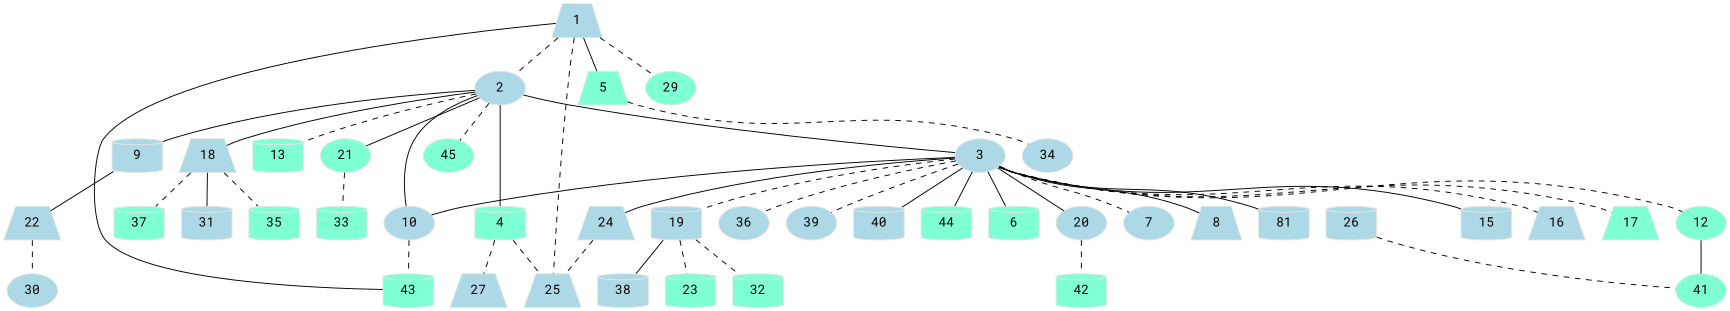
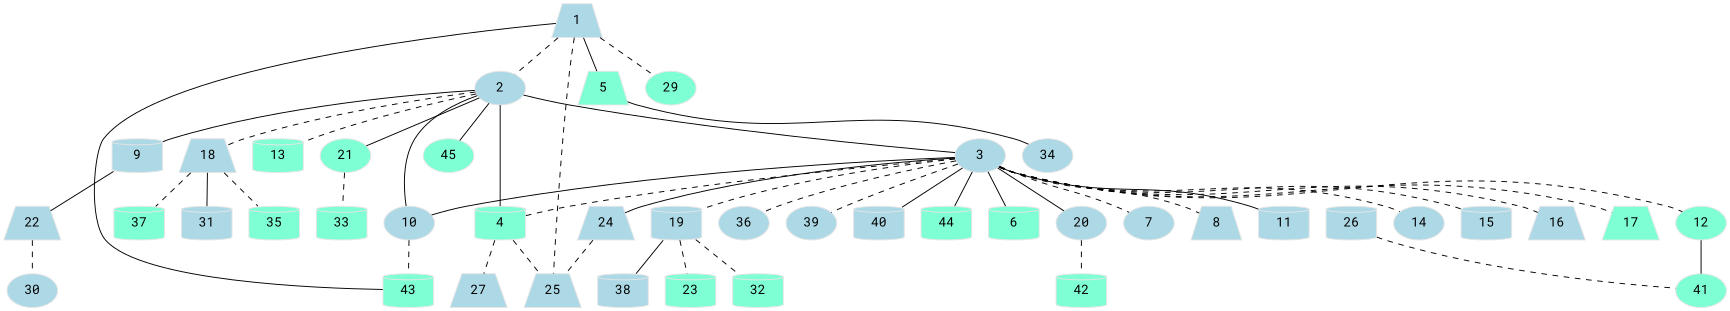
(350, 113) -> (350, 113)
(474, 122) -> (474, 122)
(828, 122) -> (828, 122)
none -> (697, 187)
(1099, 189) -> (1099, 189)
(1230, 190) -> (1230, 190)
(1284, 223) -> (1284, 223)
none -> (1419, 223)
